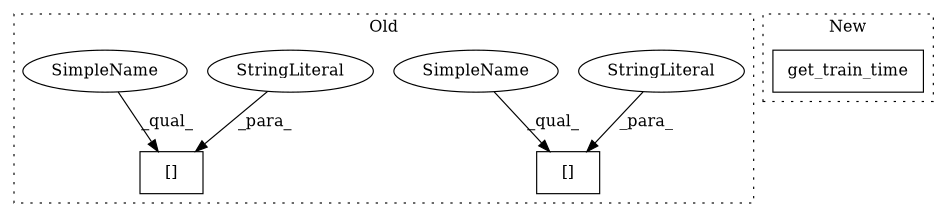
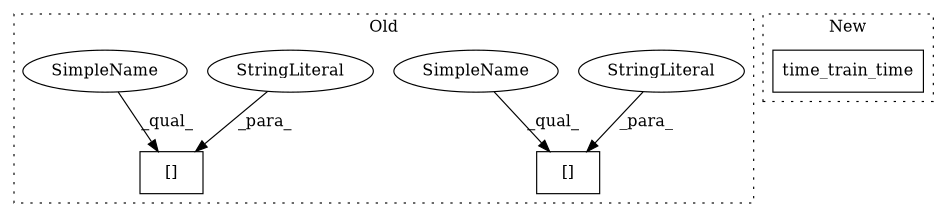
(848, 71) -> (848, 71)
